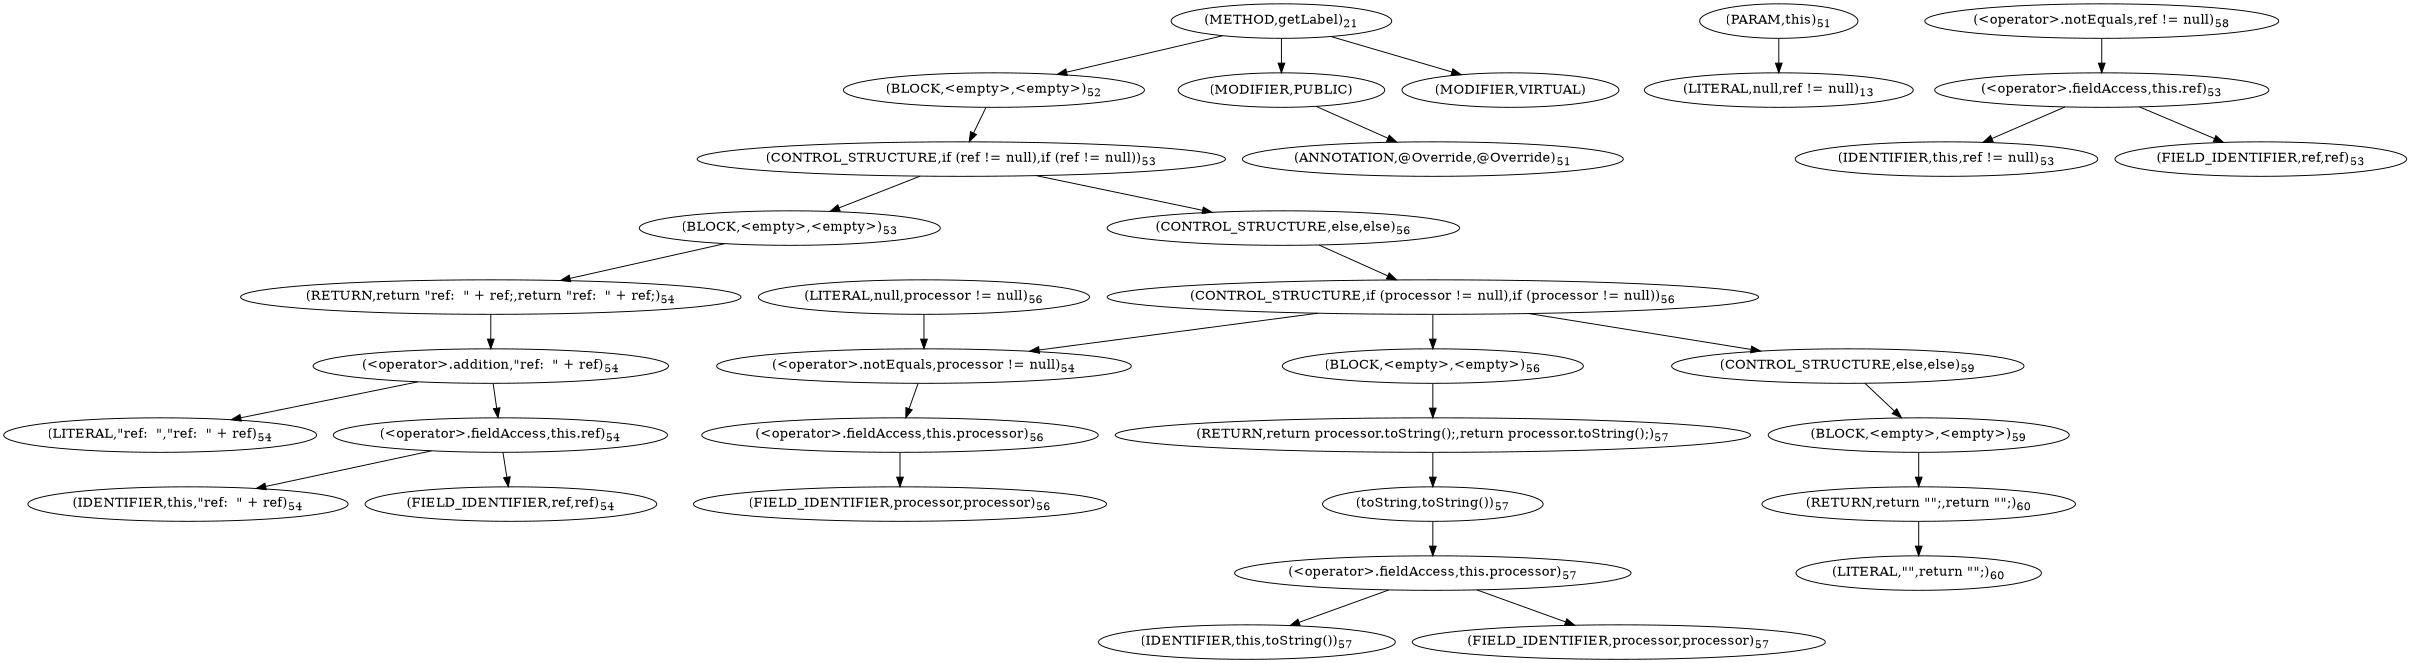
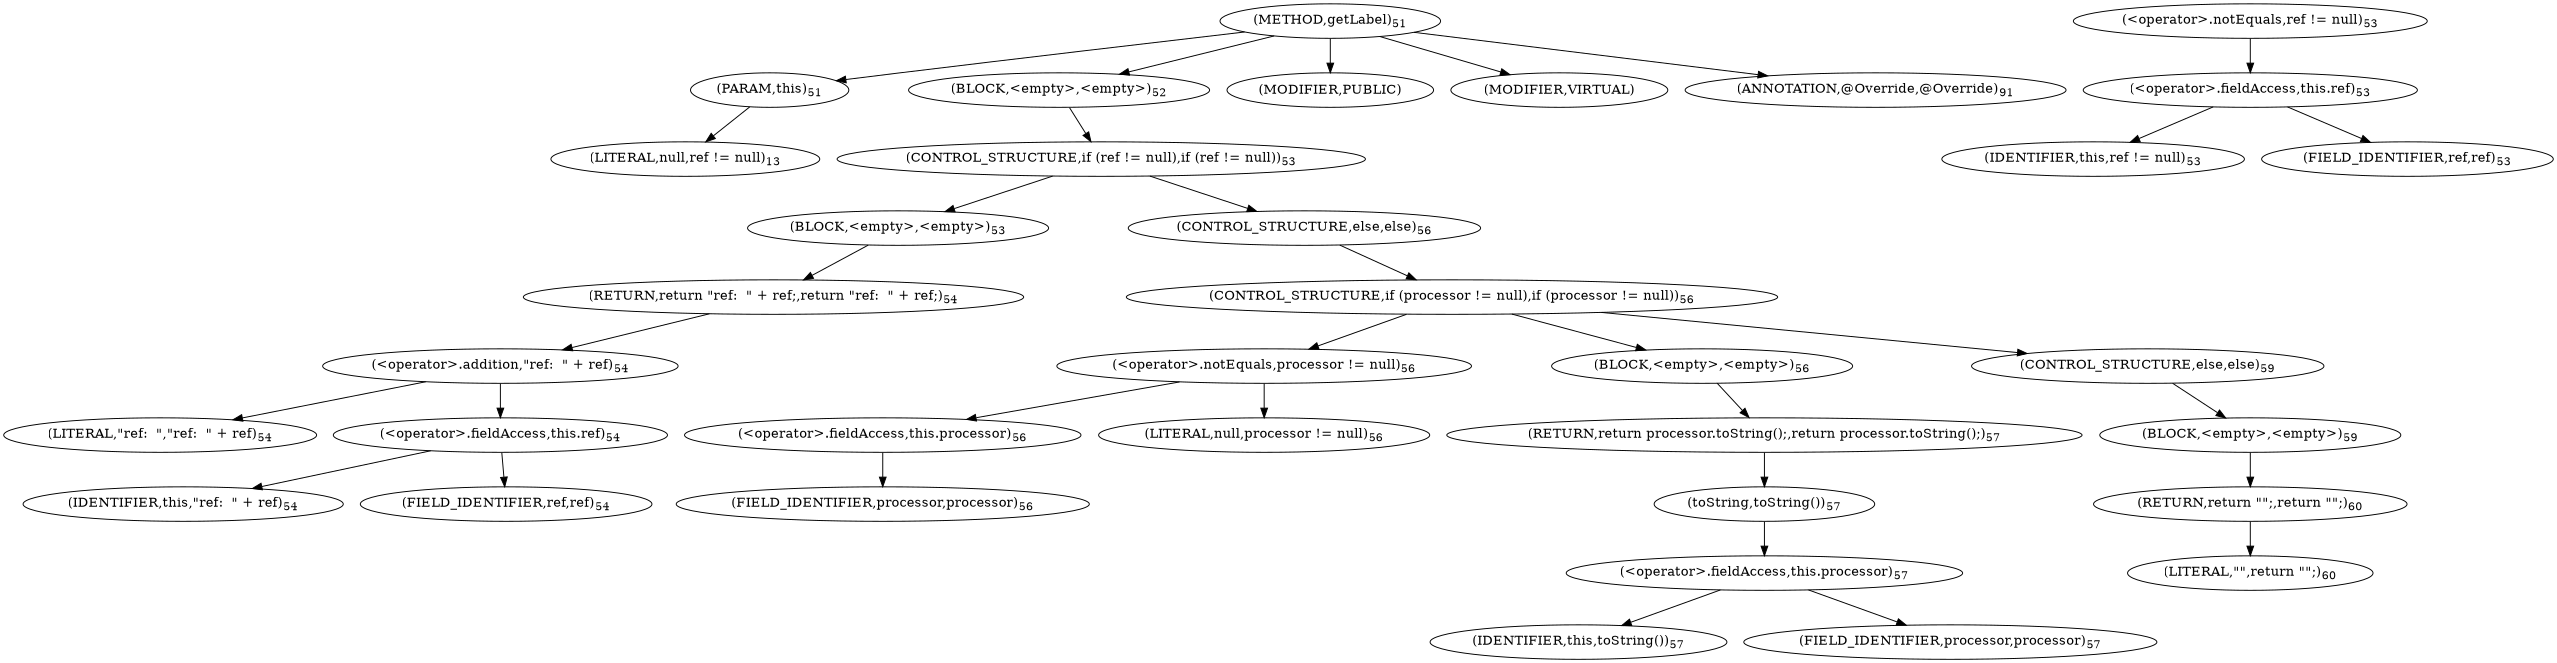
(1351, 20) -> (1400, 20)
(2223, 20) -> (2371, 20)
none -> (1045, 55)
(1352, 122) -> (1586, 53)
(1564, 158) -> (2007, 89)
(924, 327) -> (1264, 396)
(1068, 365) -> (1408, 365)
